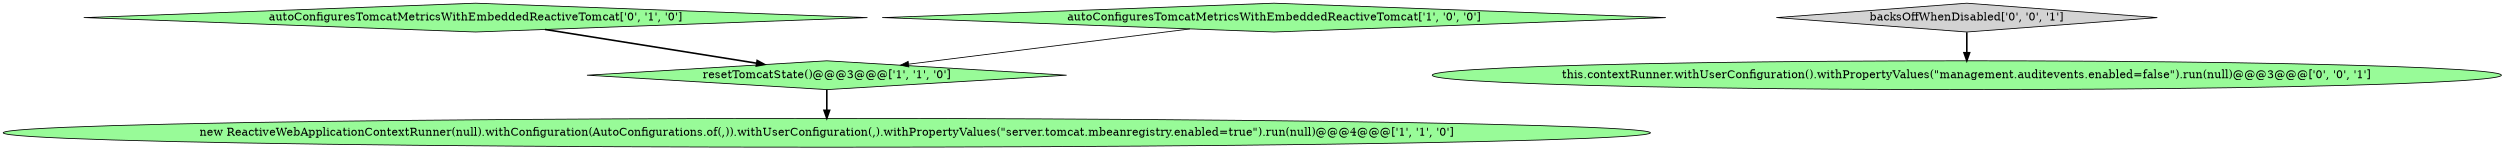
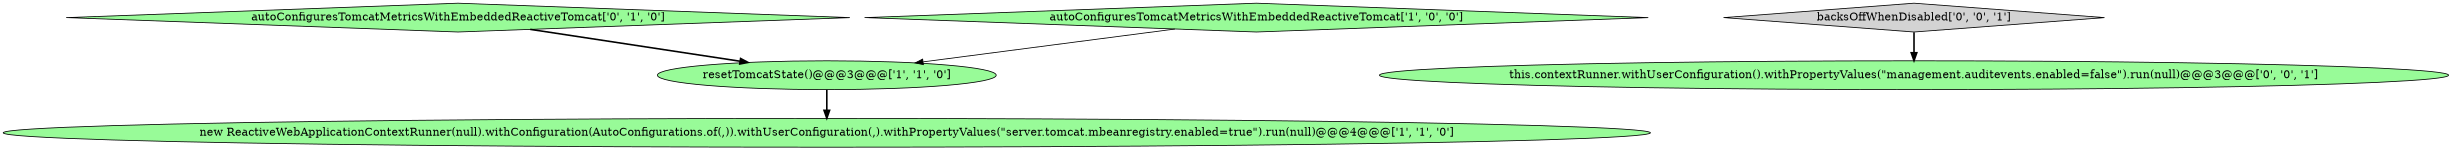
(827, 75) -> (827, 75)
